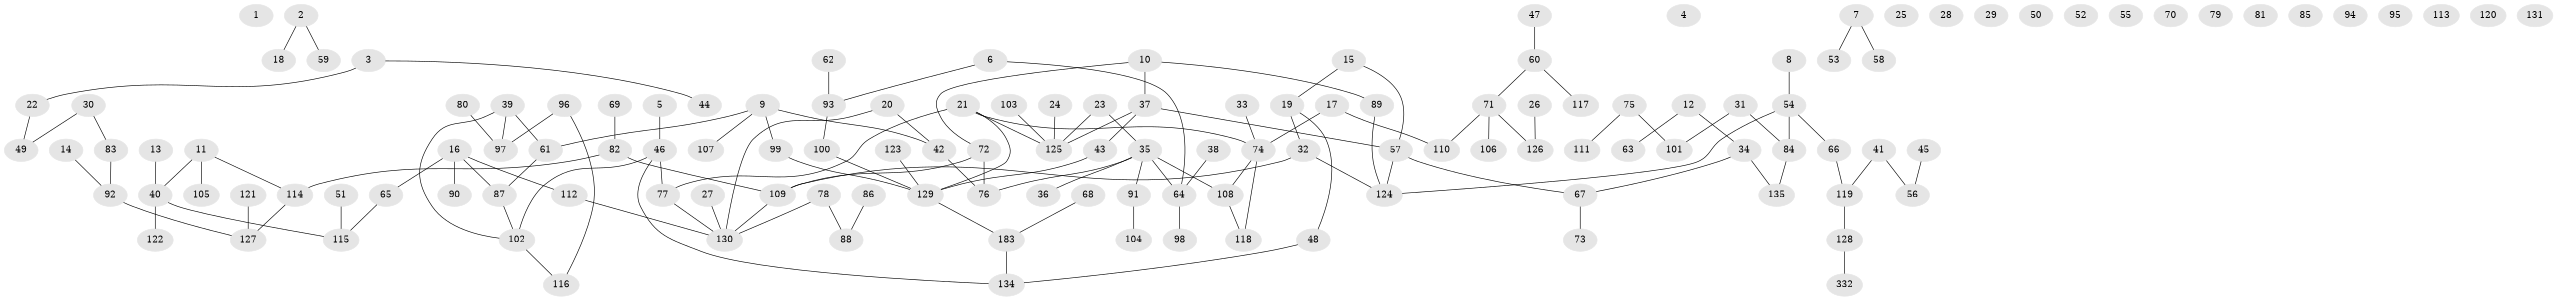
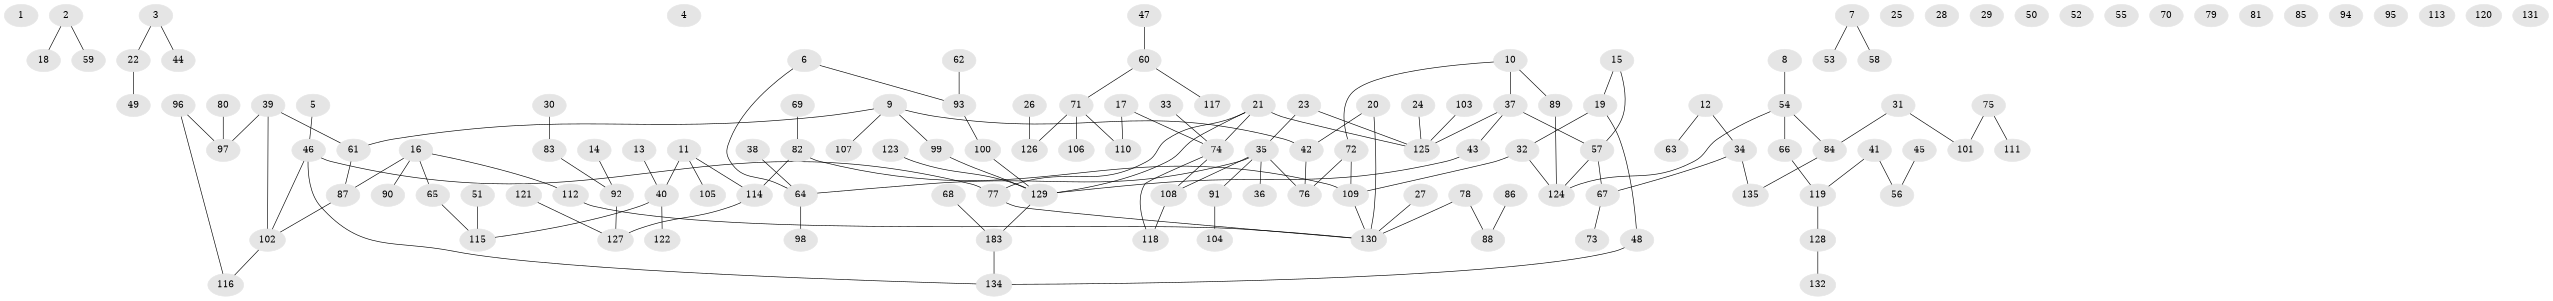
(55, 128) -> none
(1845, 285) -> (1818, 285)
